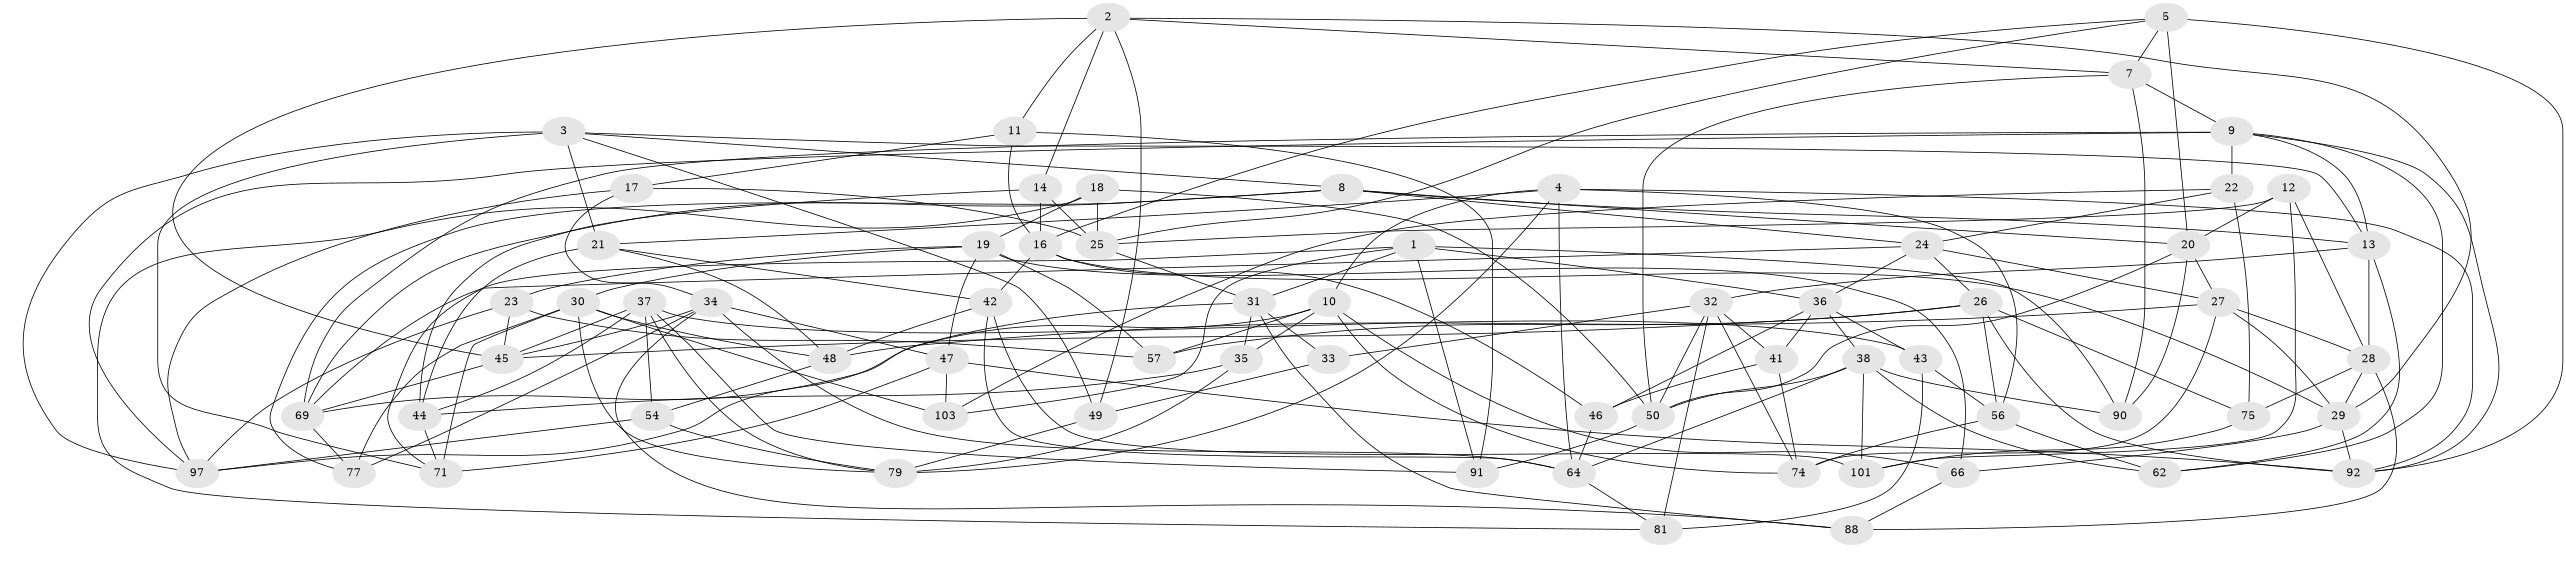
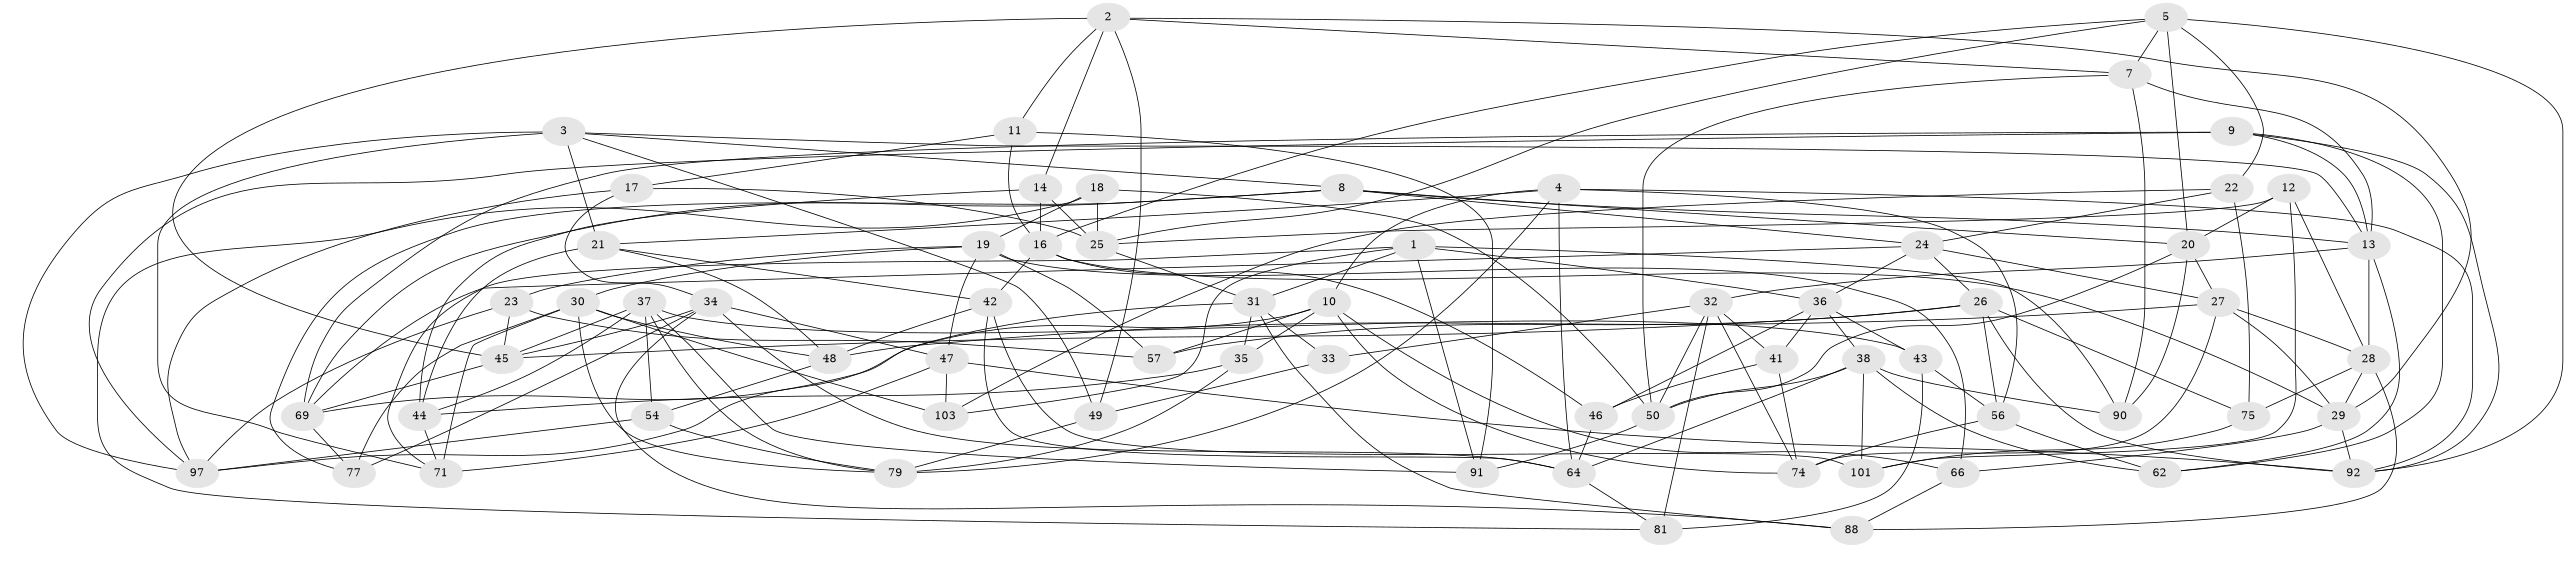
(2181, 103) -> (2293, 118)
(2232, 157) -> (2248, 92)
